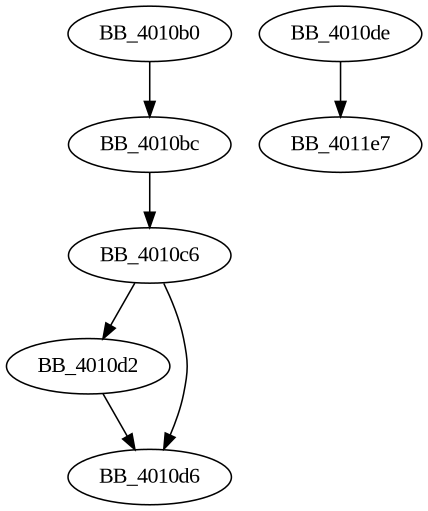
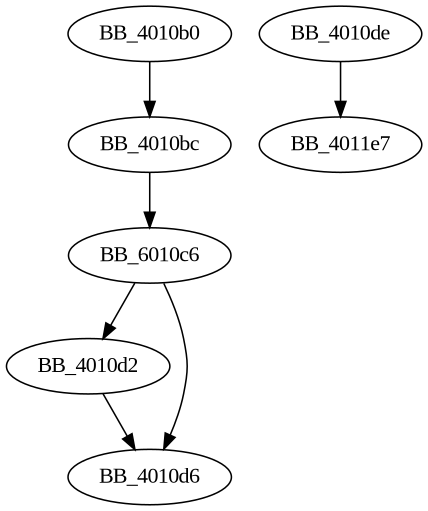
(150, 255) -> (150, 255)
